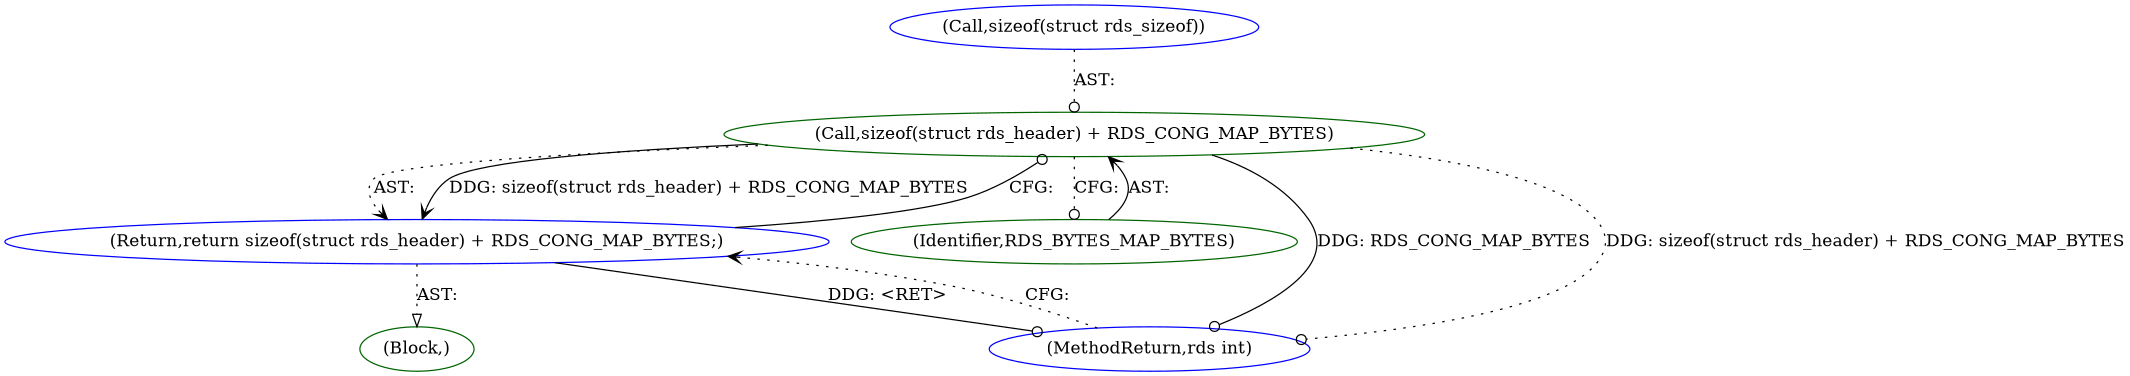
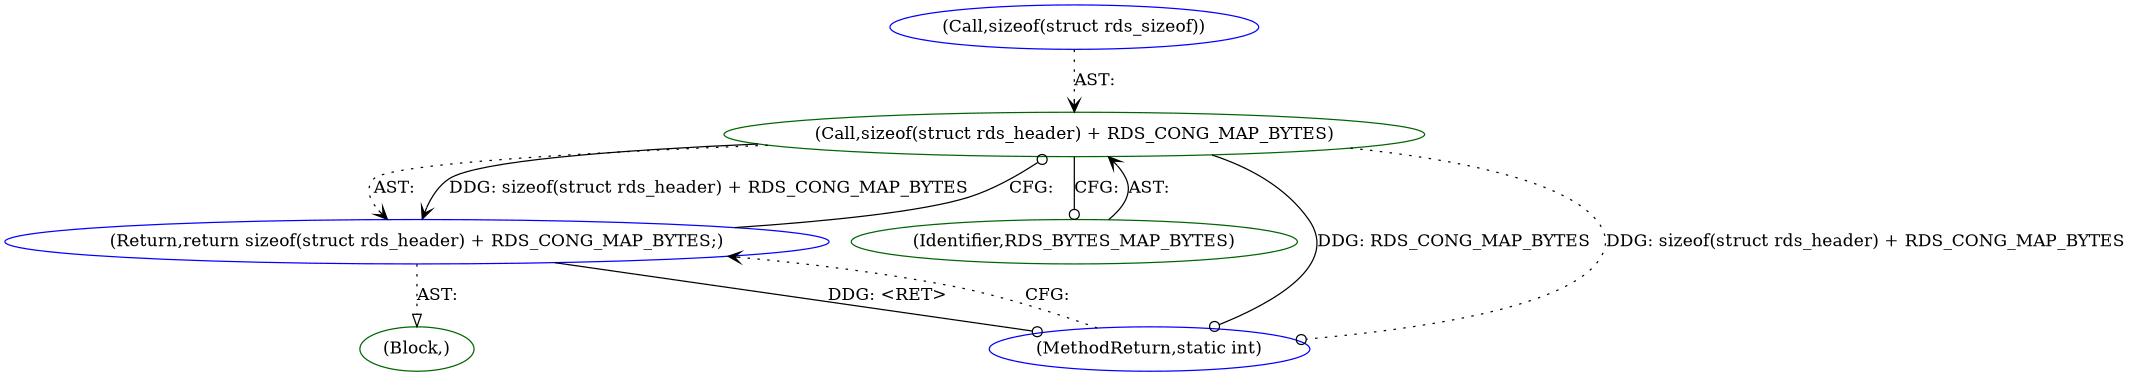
(1074, 76) -> (1074, 76)
(1074, 183) -> (1074, 183)
(1150, 349) -> (1150, 349)
